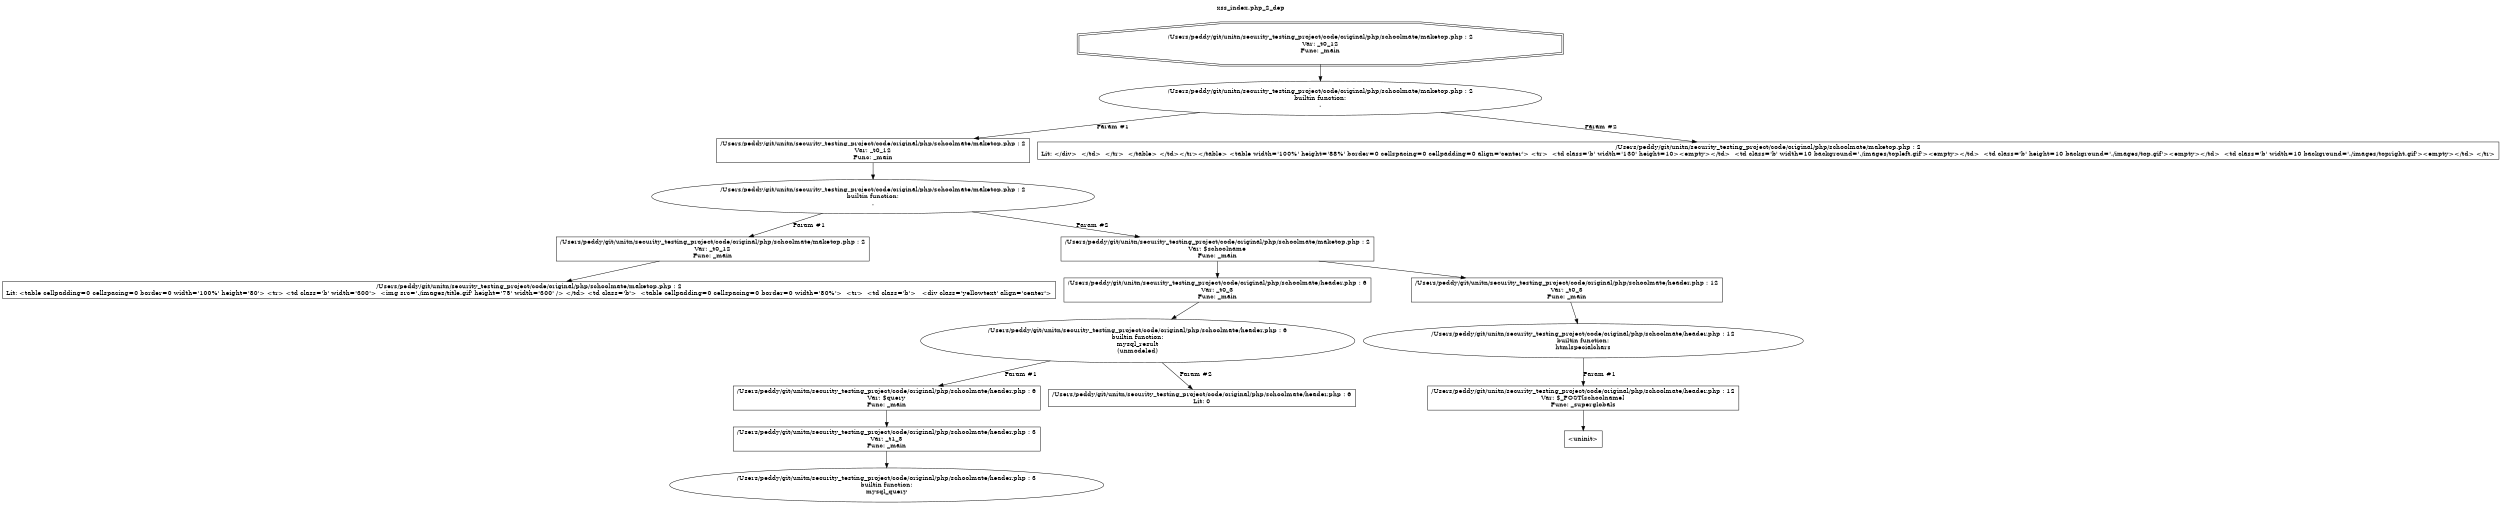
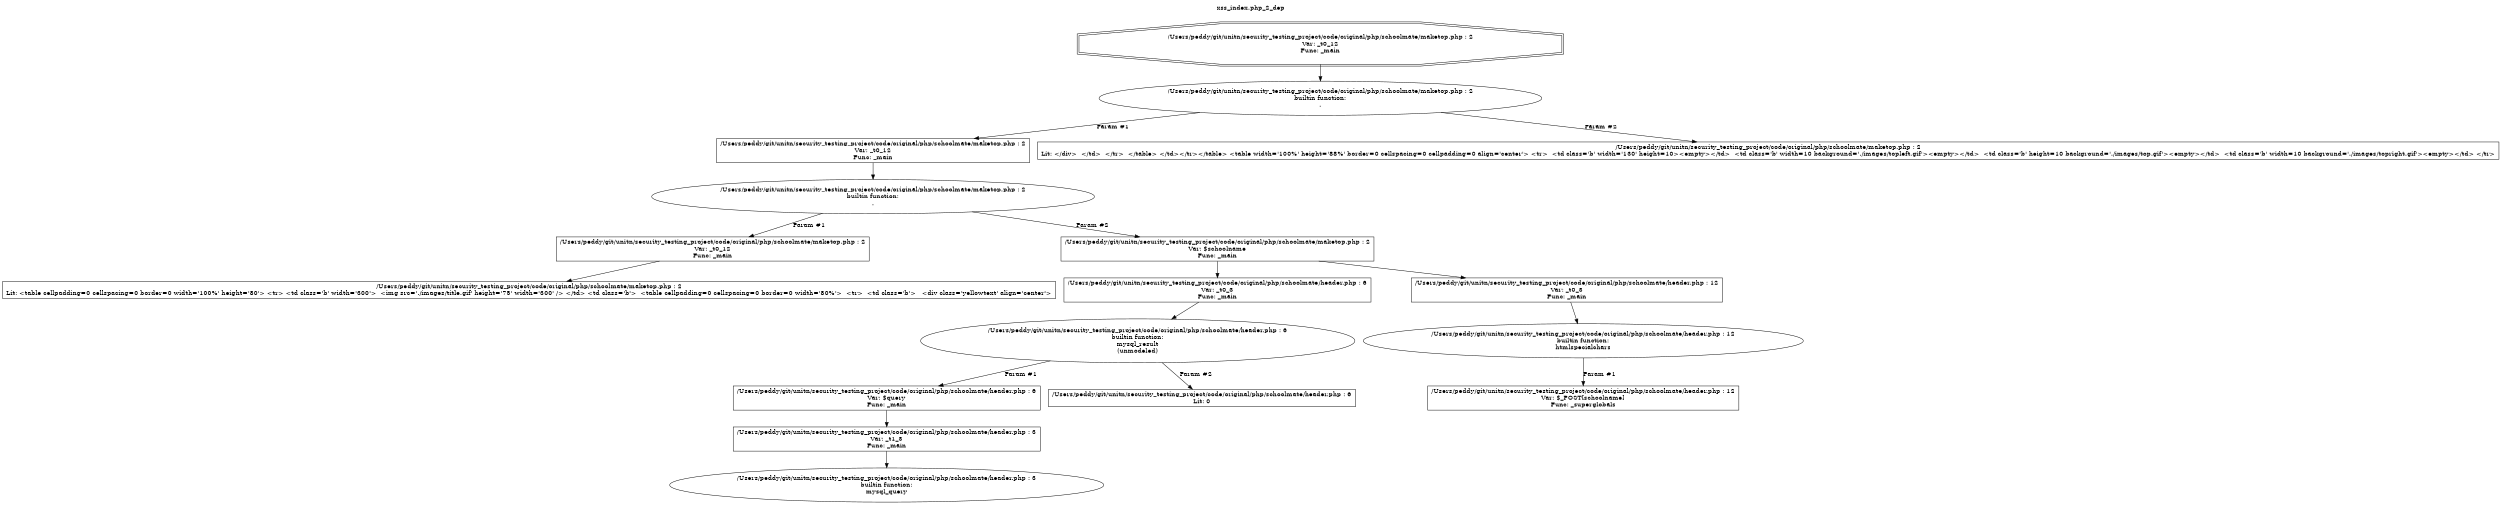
(1583, 439) -> none
